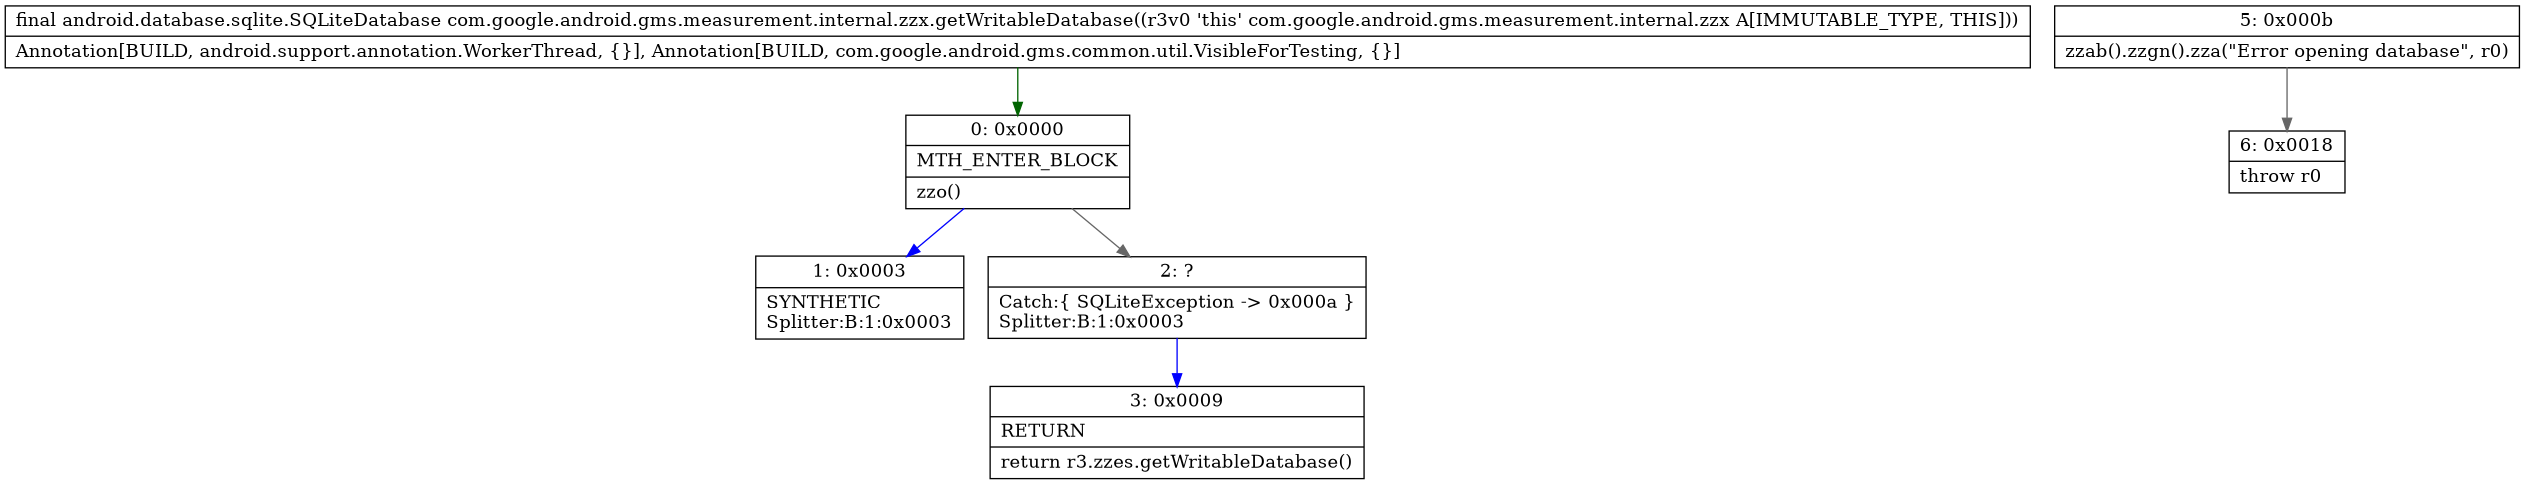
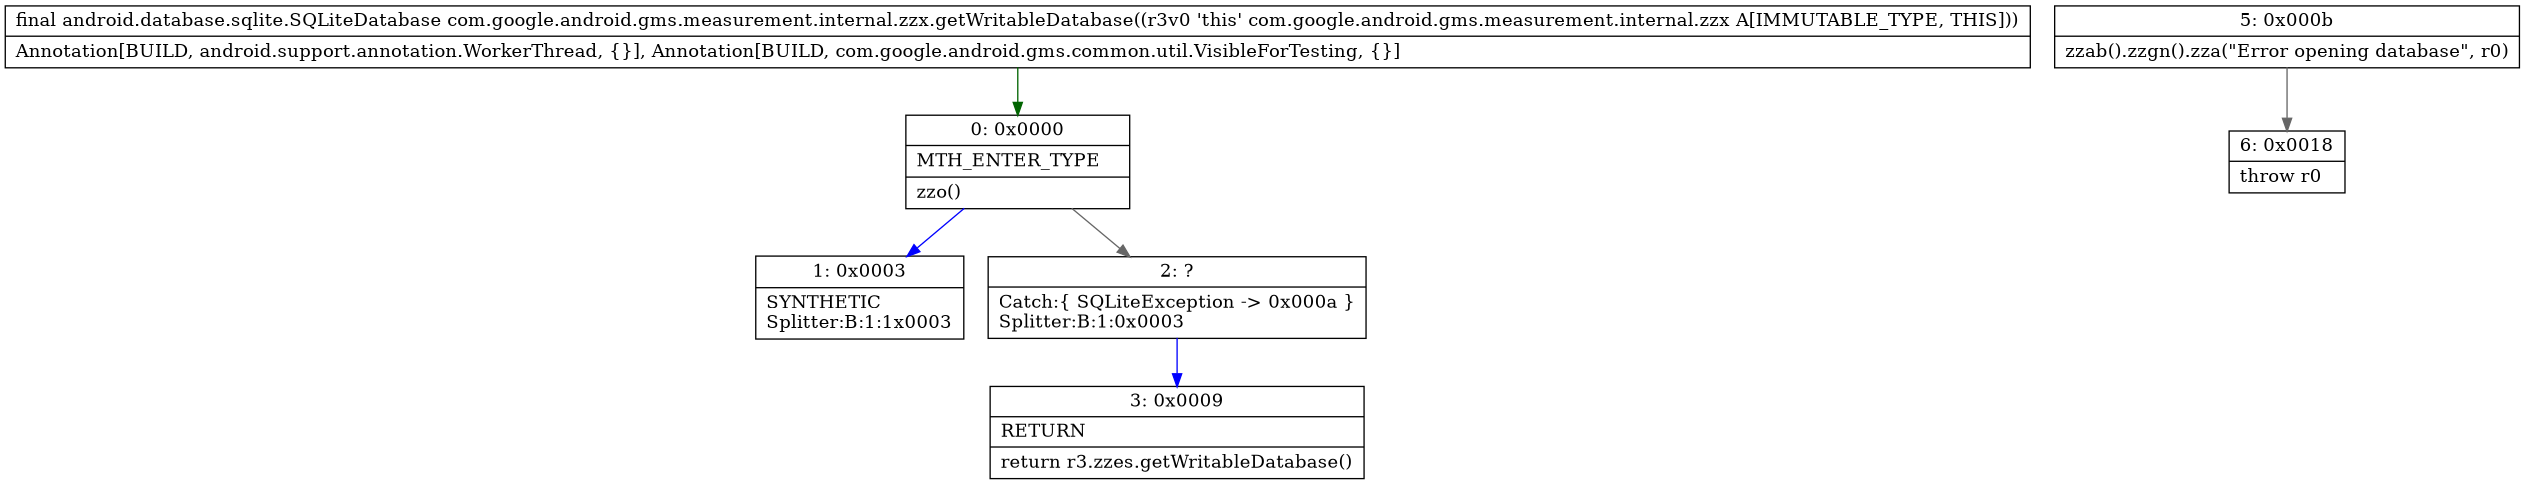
(1018, 161) -> (1009, 161)
(860, 323) -> (860, 323)
